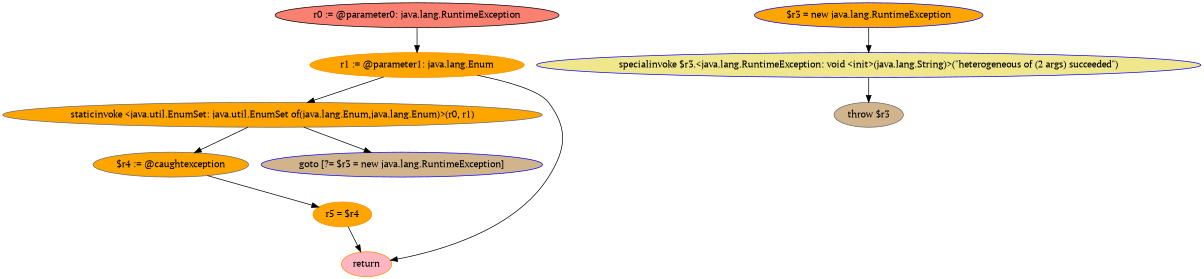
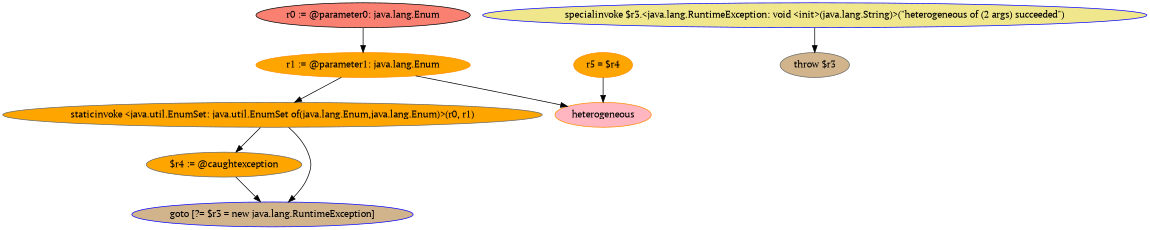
(417, 15) -> (363, 15)
(869, 15) -> none
(260, 190) -> (246, 187)
(367, 264) -> (603, 115)
